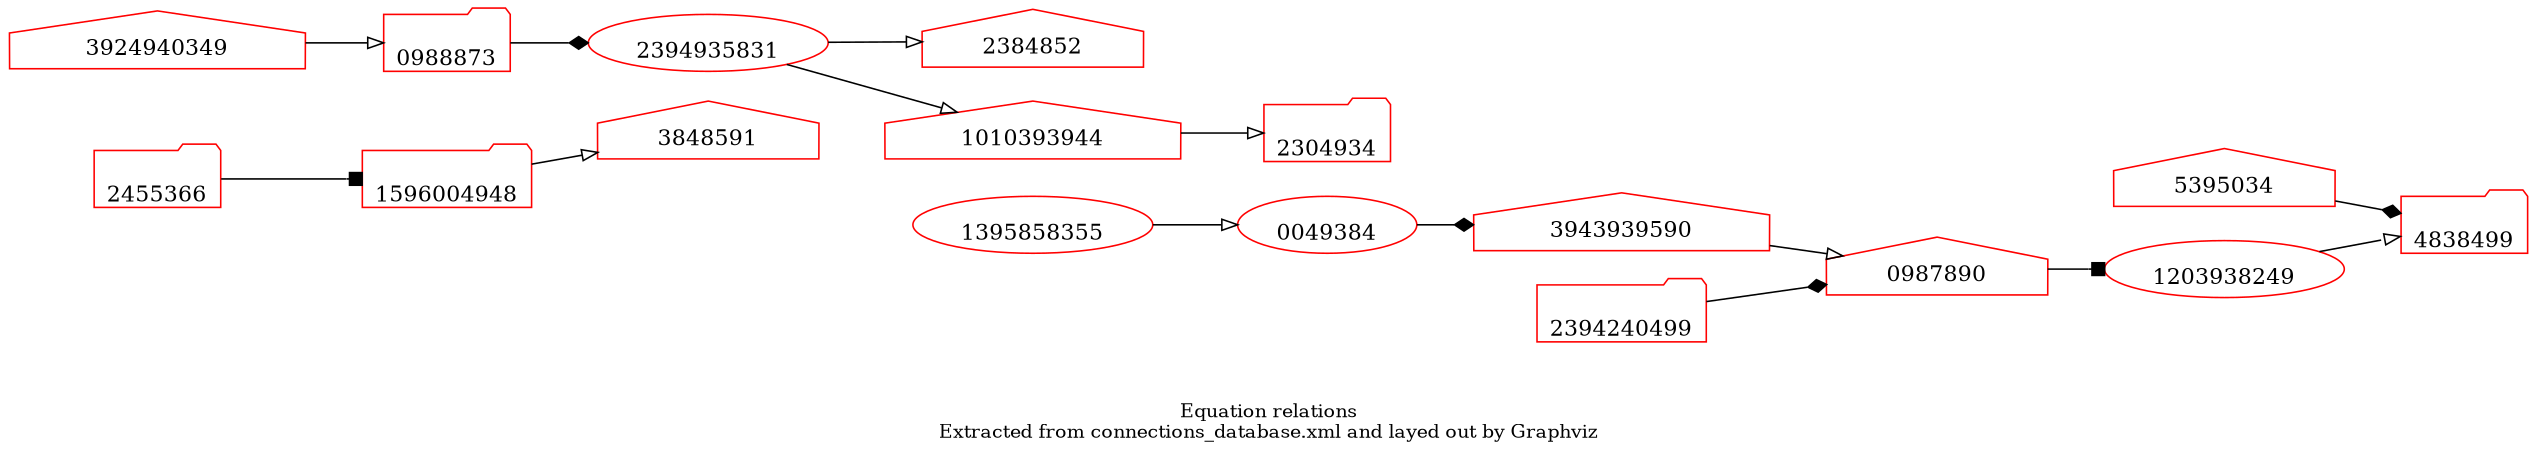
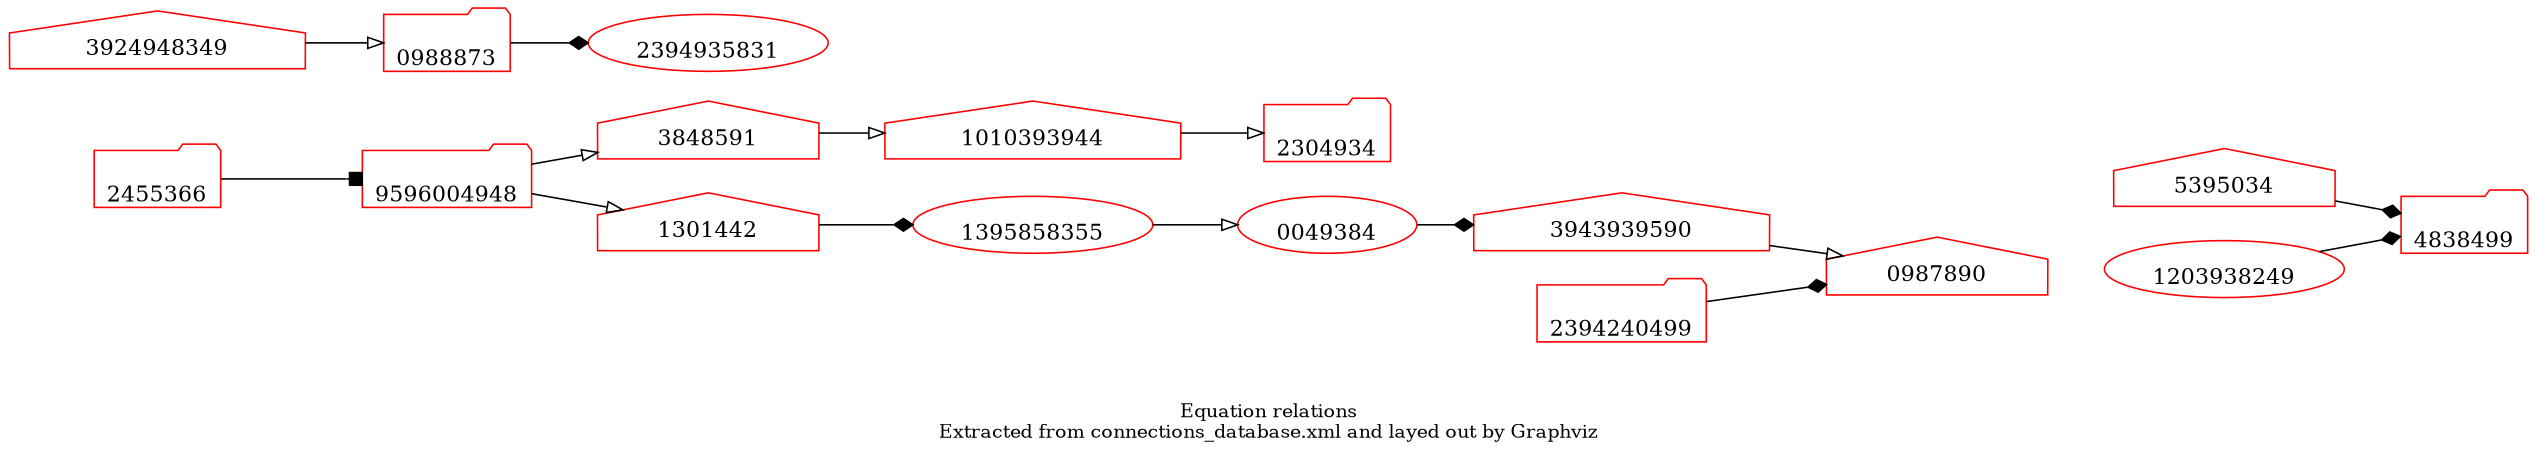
(1033, 41) -> none
(157, 43) -> (157, 43)
(864, 86) -> (844, 133)
(447, 179) -> (447, 179)
none -> (708, 225)
(2350, 246) -> (2350, 246)
(2068, 269) -> none
